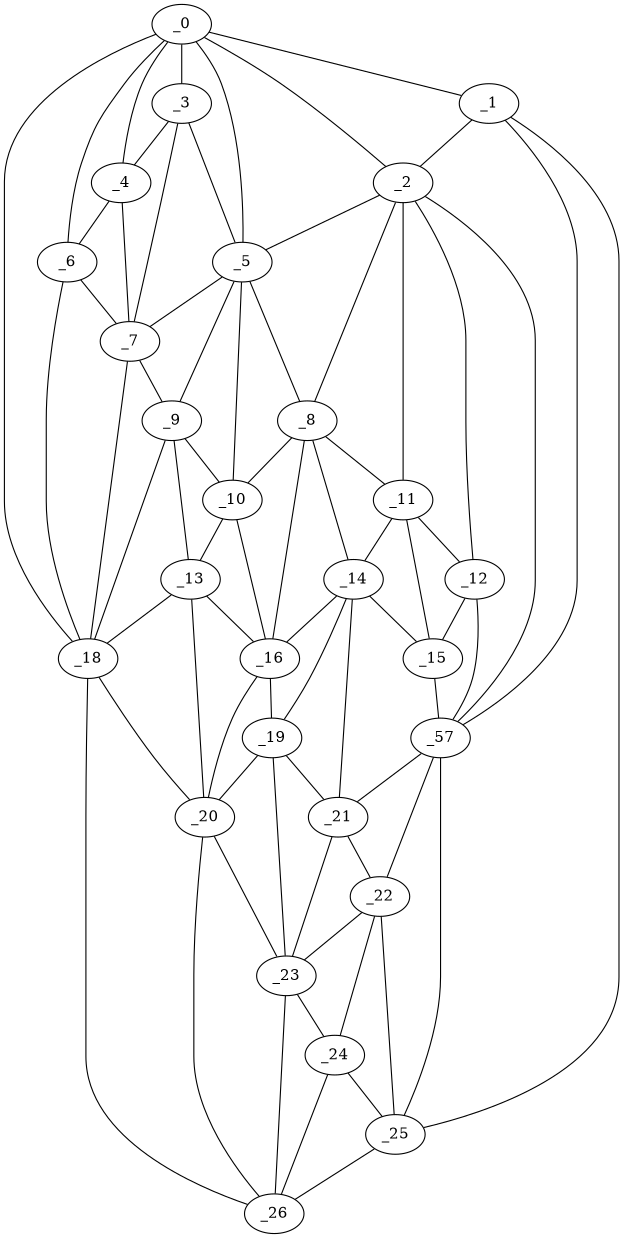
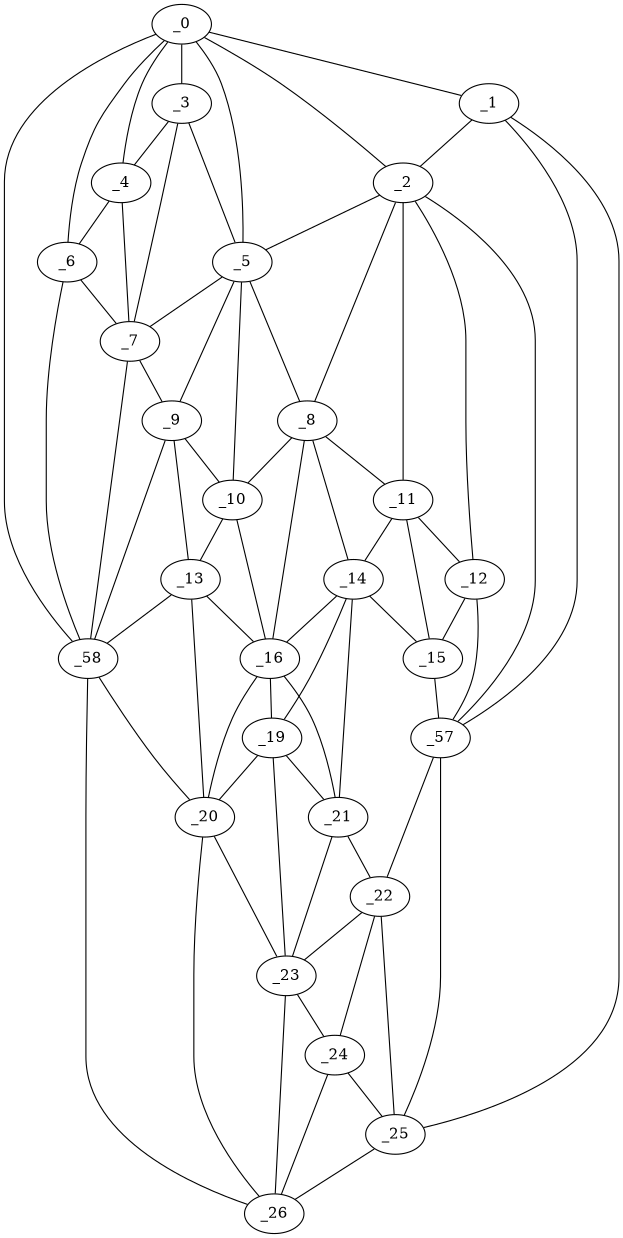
(88, 659) -> (88, 659)
(389, 778) -> (318, 733)
